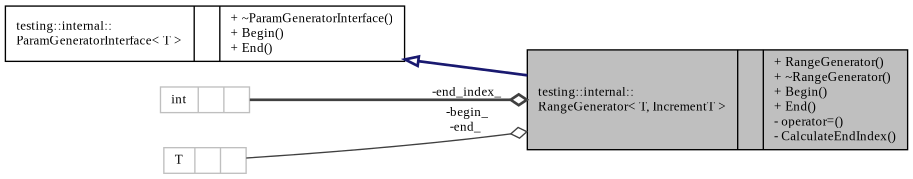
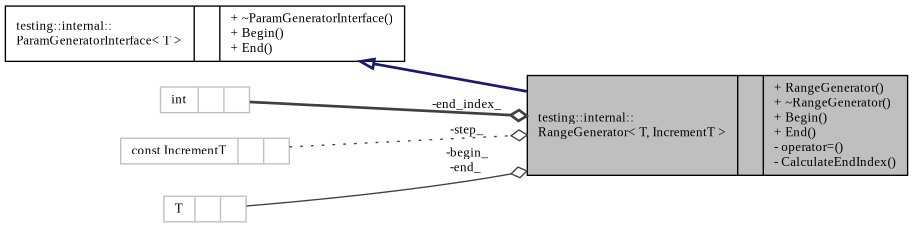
none -> (205, 151)
